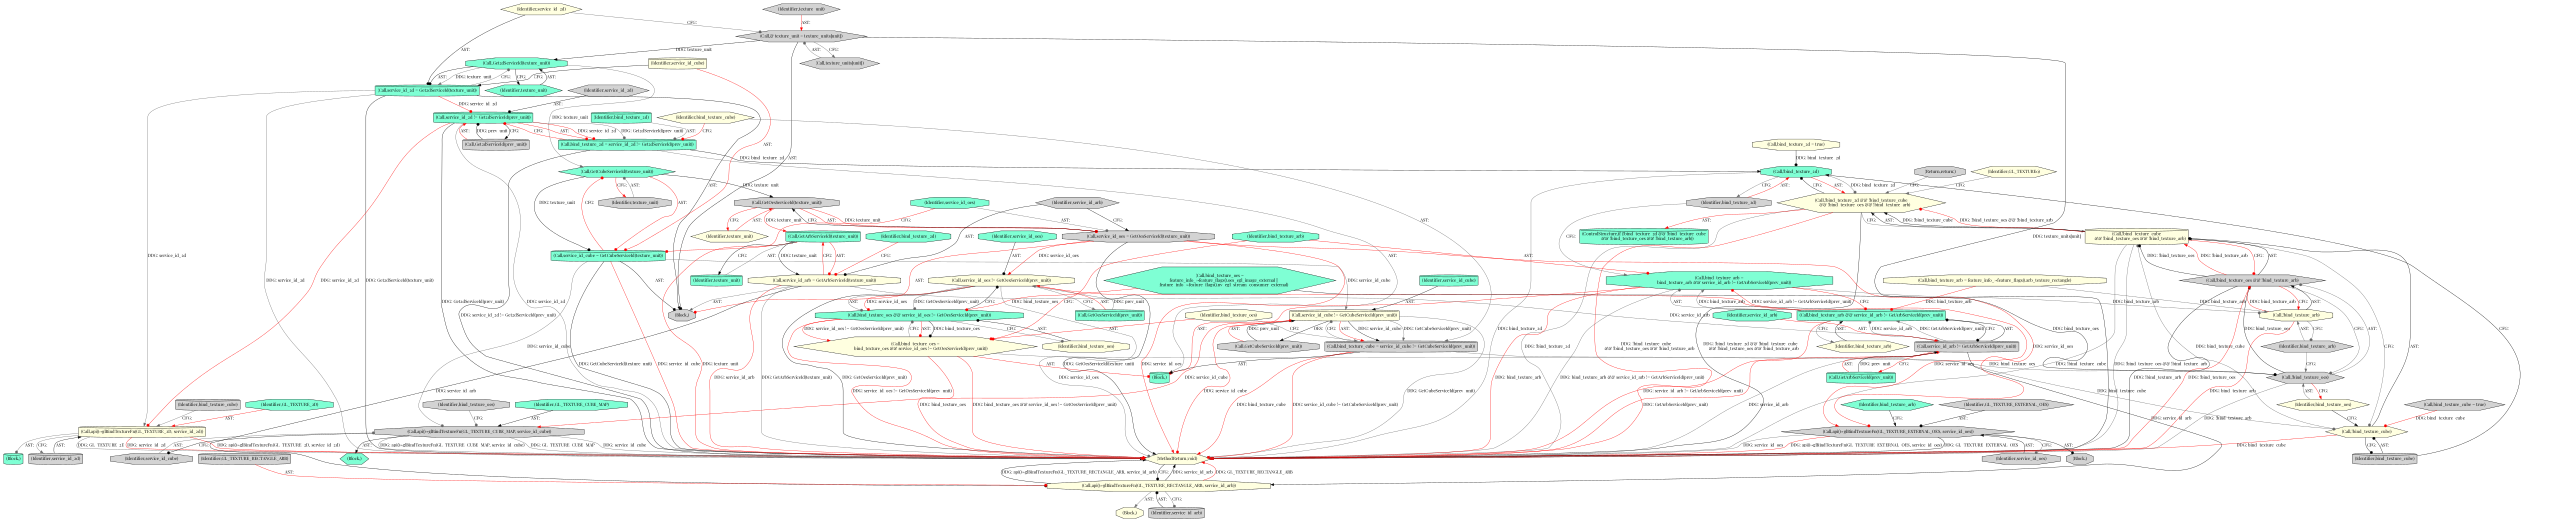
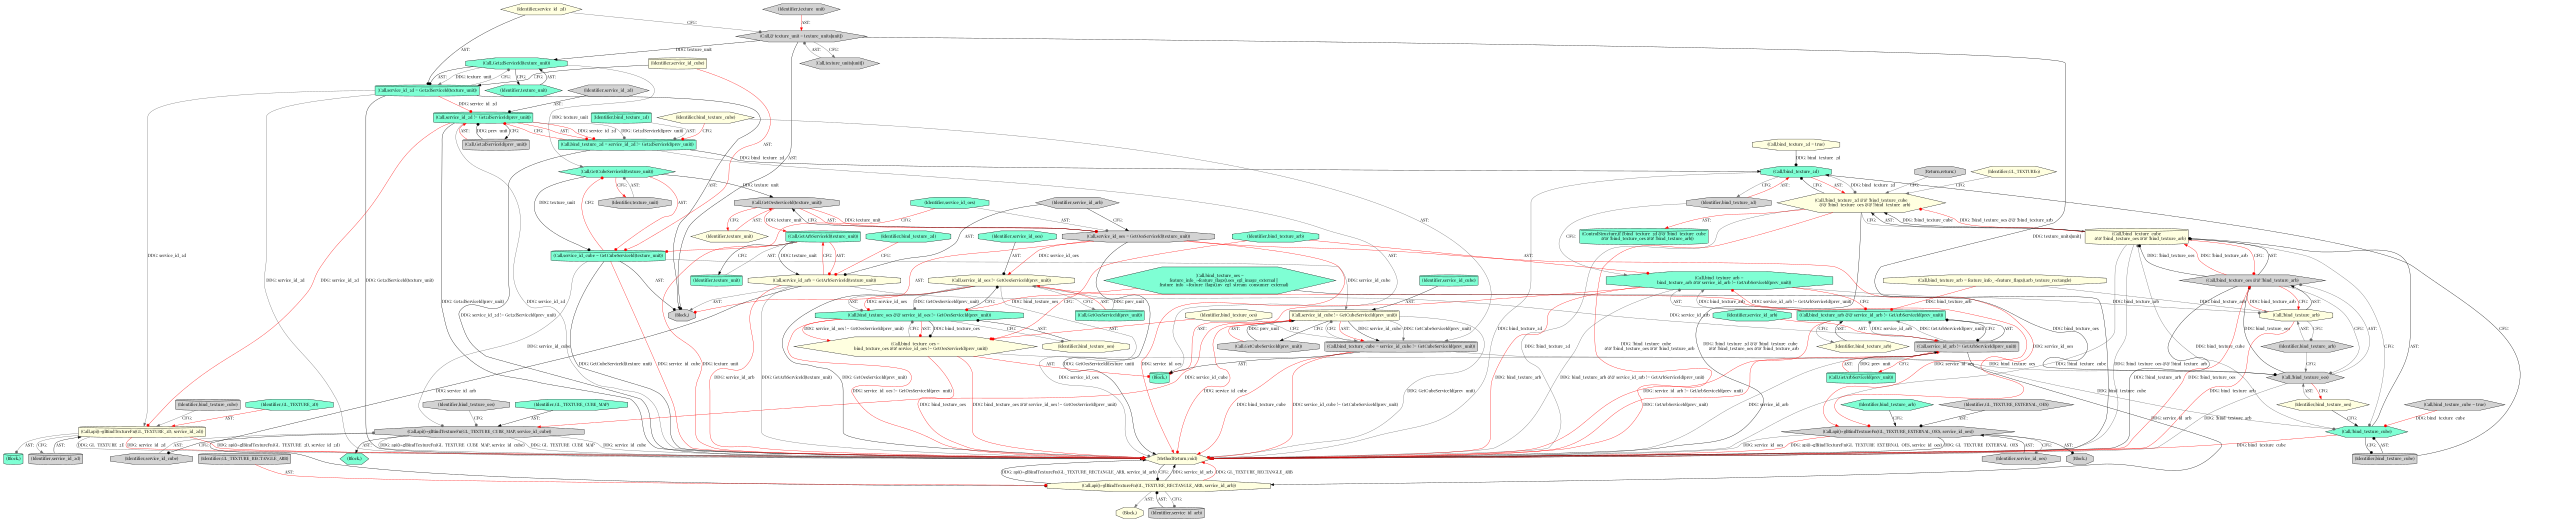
(1319, 329) -> (1319, 329)
(2367, 432) -> (2367, 432)
